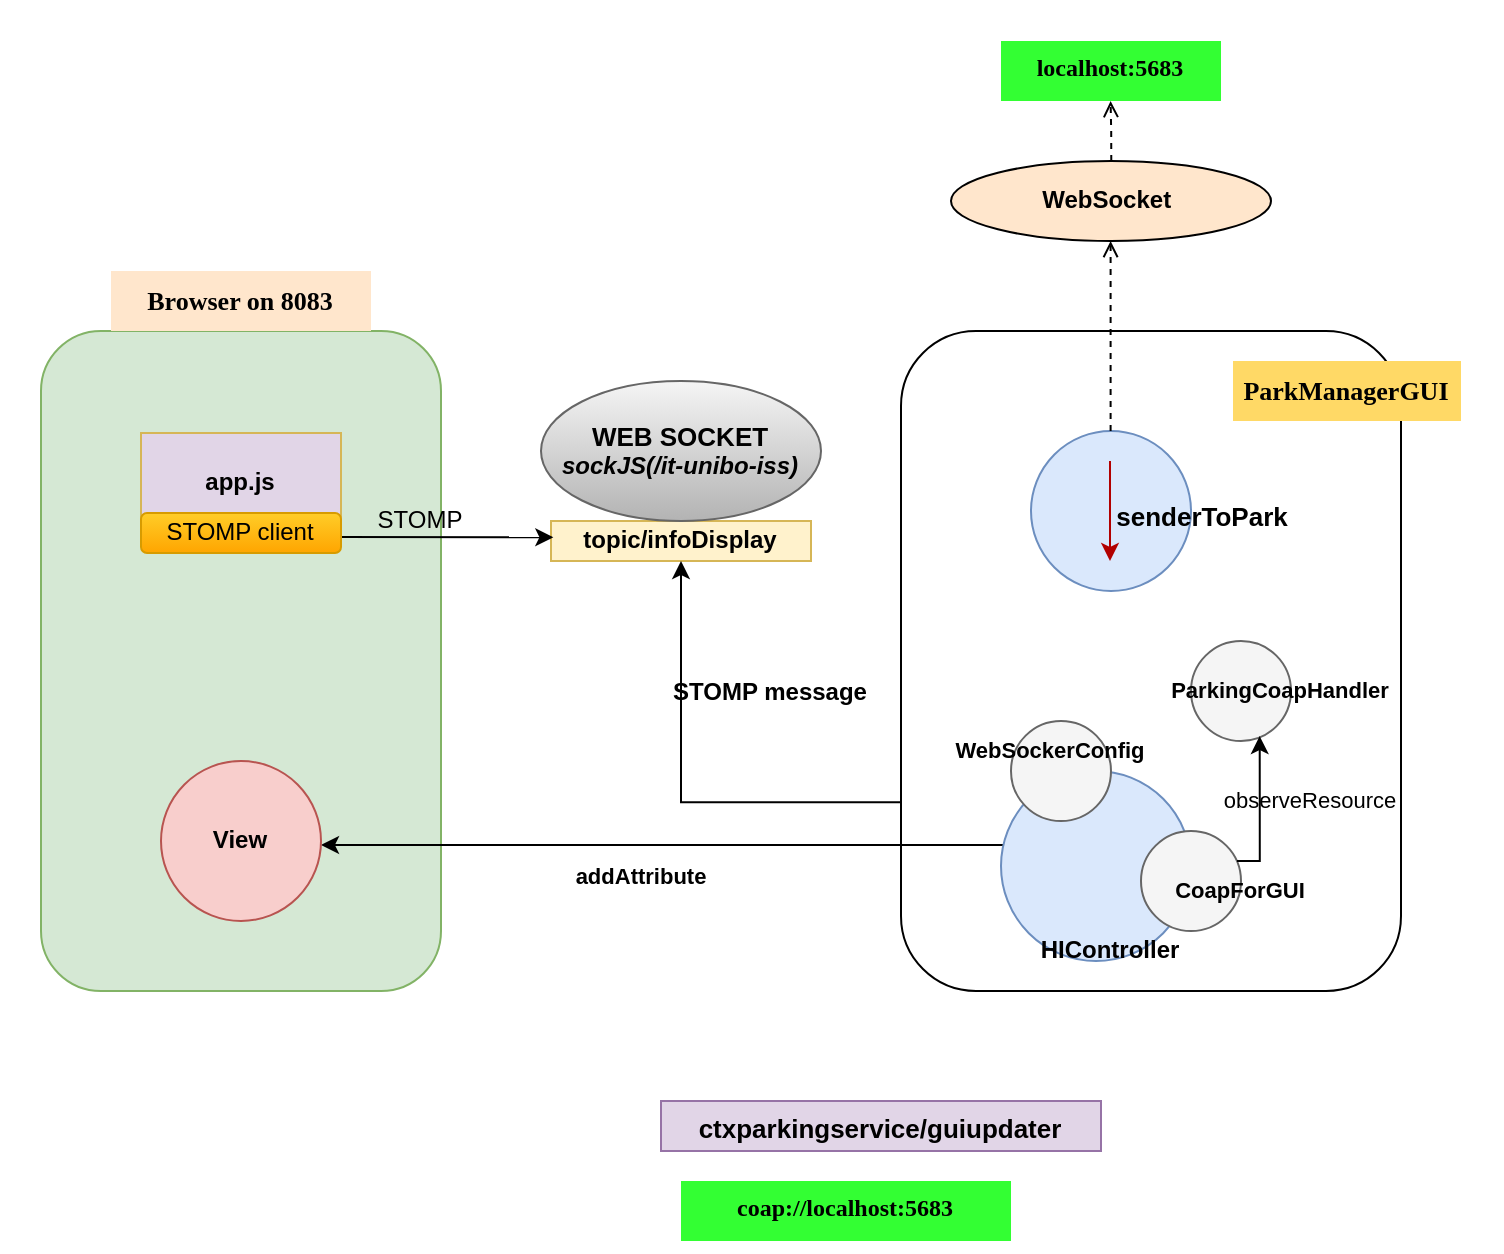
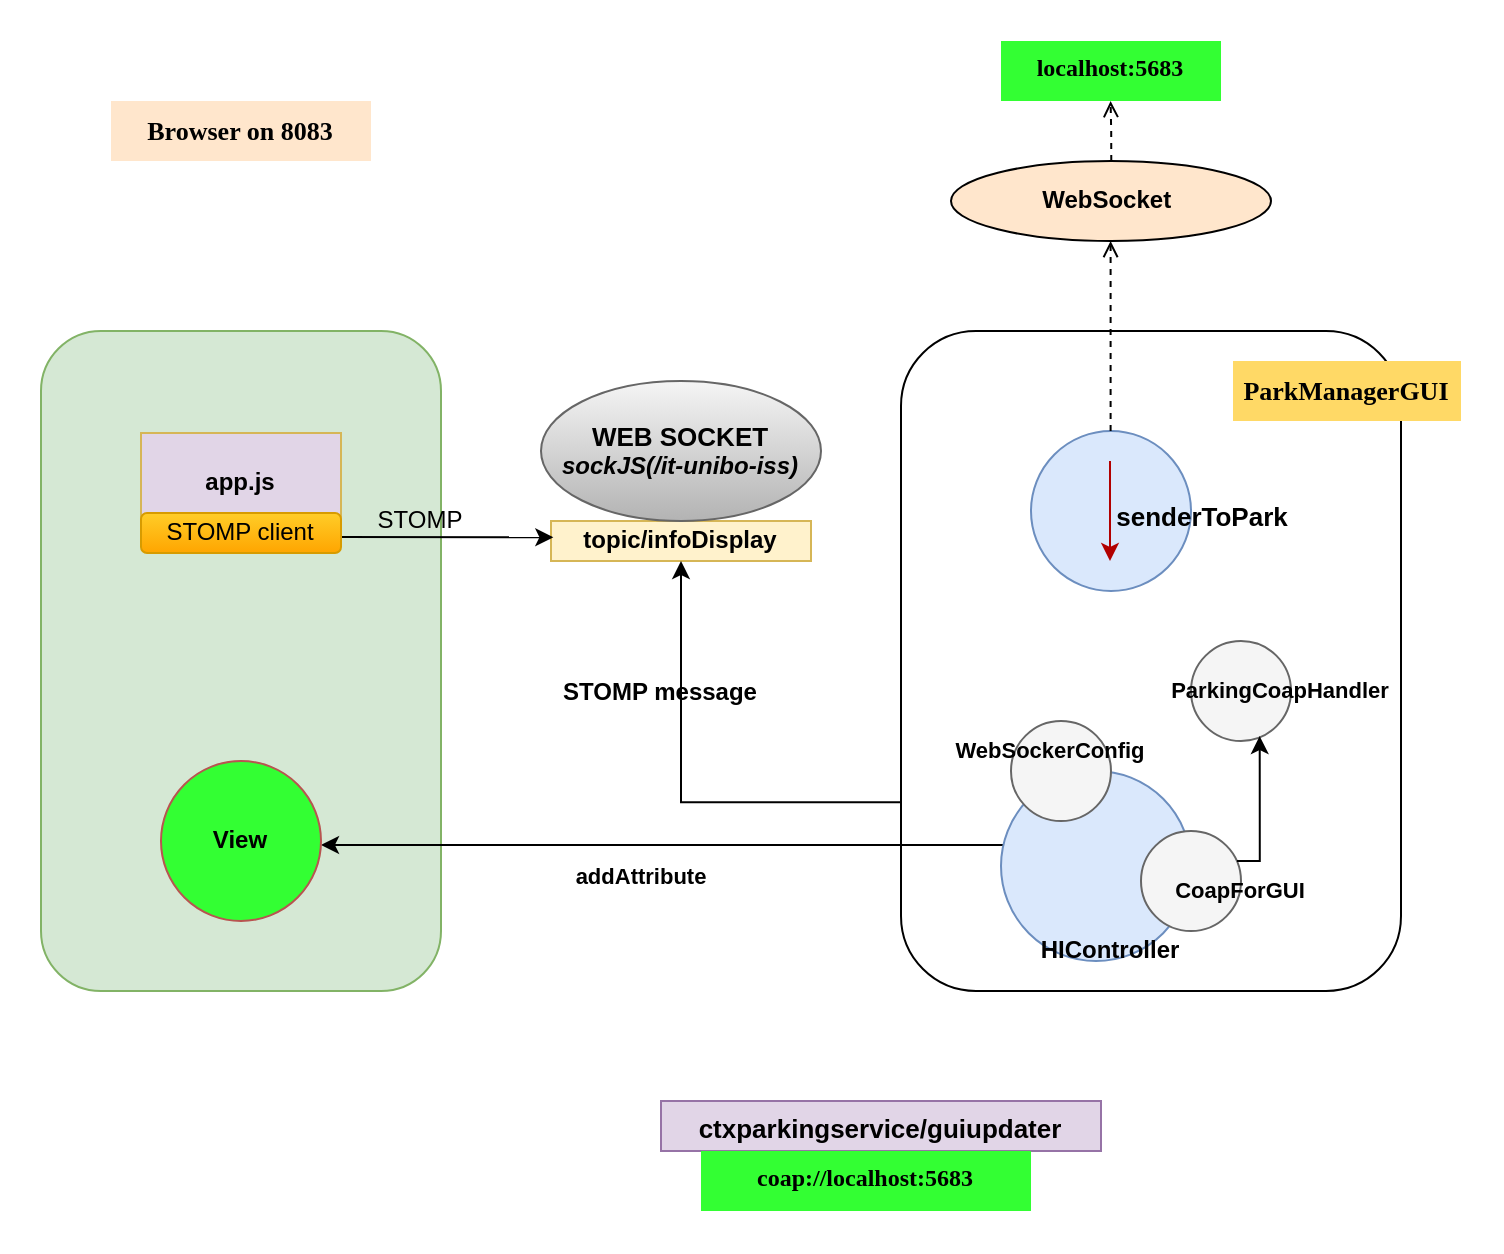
(241, 301) -> (241, 131)
(771, 691) -> (661, 691)
(1311, 801) -> none
(241, 841) -> (241, 841)
(846, 1211) -> (866, 1181)
